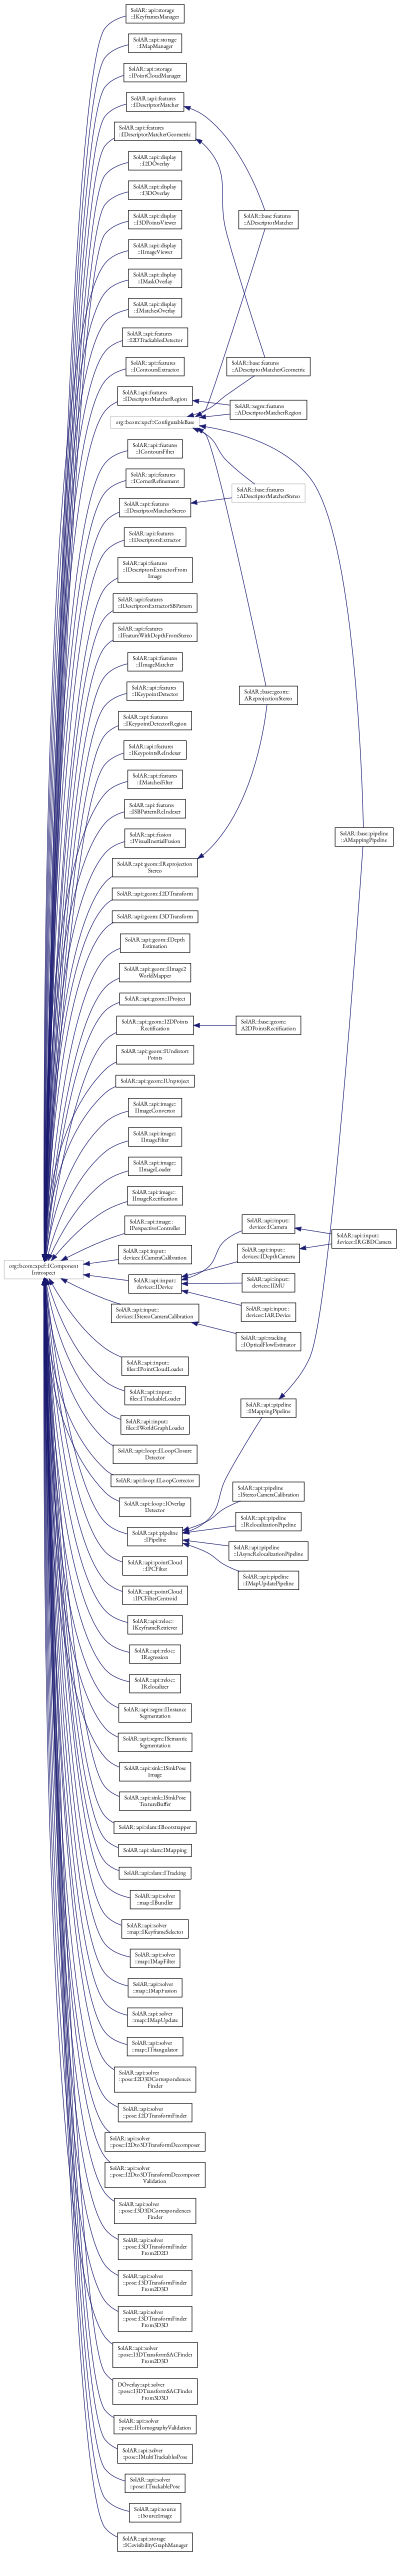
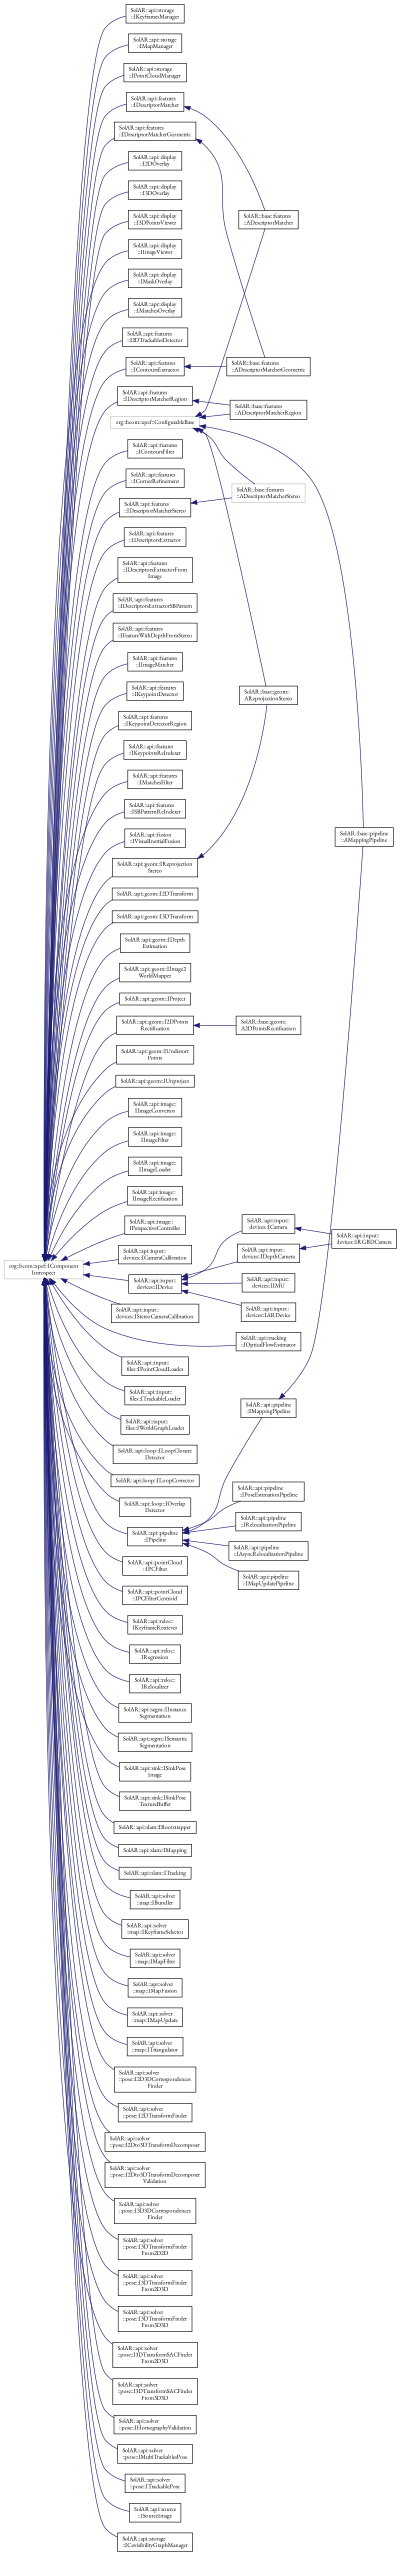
(225, 396) -> (208, 367)
(269, 410) -> (269, 410)
(217, 1329) -> (136, 1339)
(269, 1492) -> (269, 1492)
(155, 2392) -> (155, 2392)
